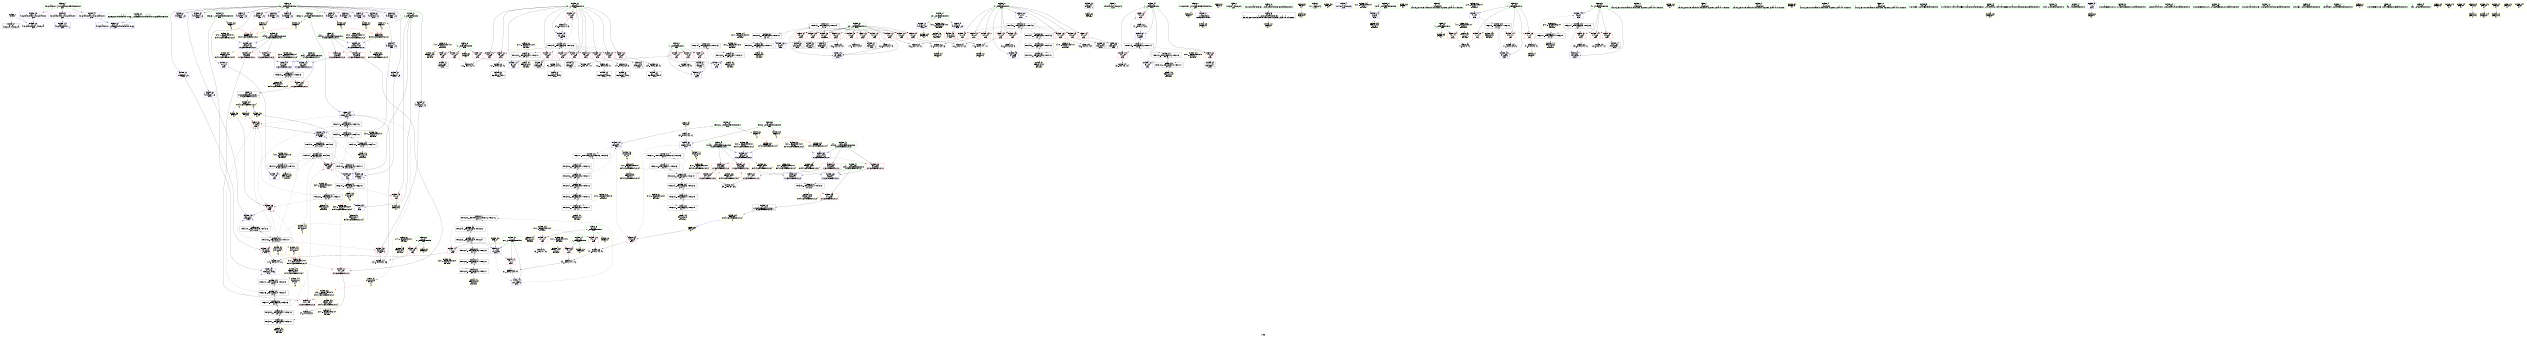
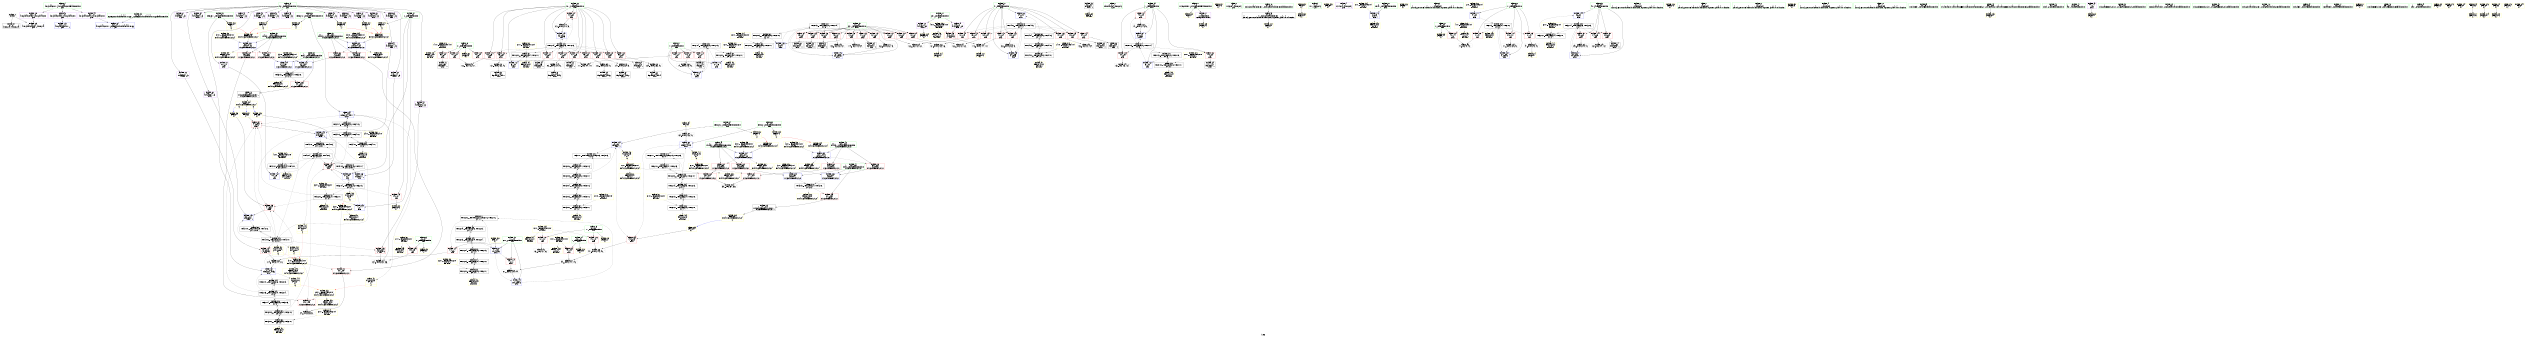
(824, 38) -> (824, 38)
